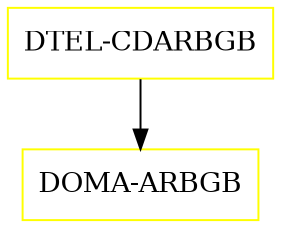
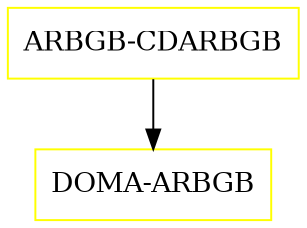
(141, 43) -> (153, 43)
